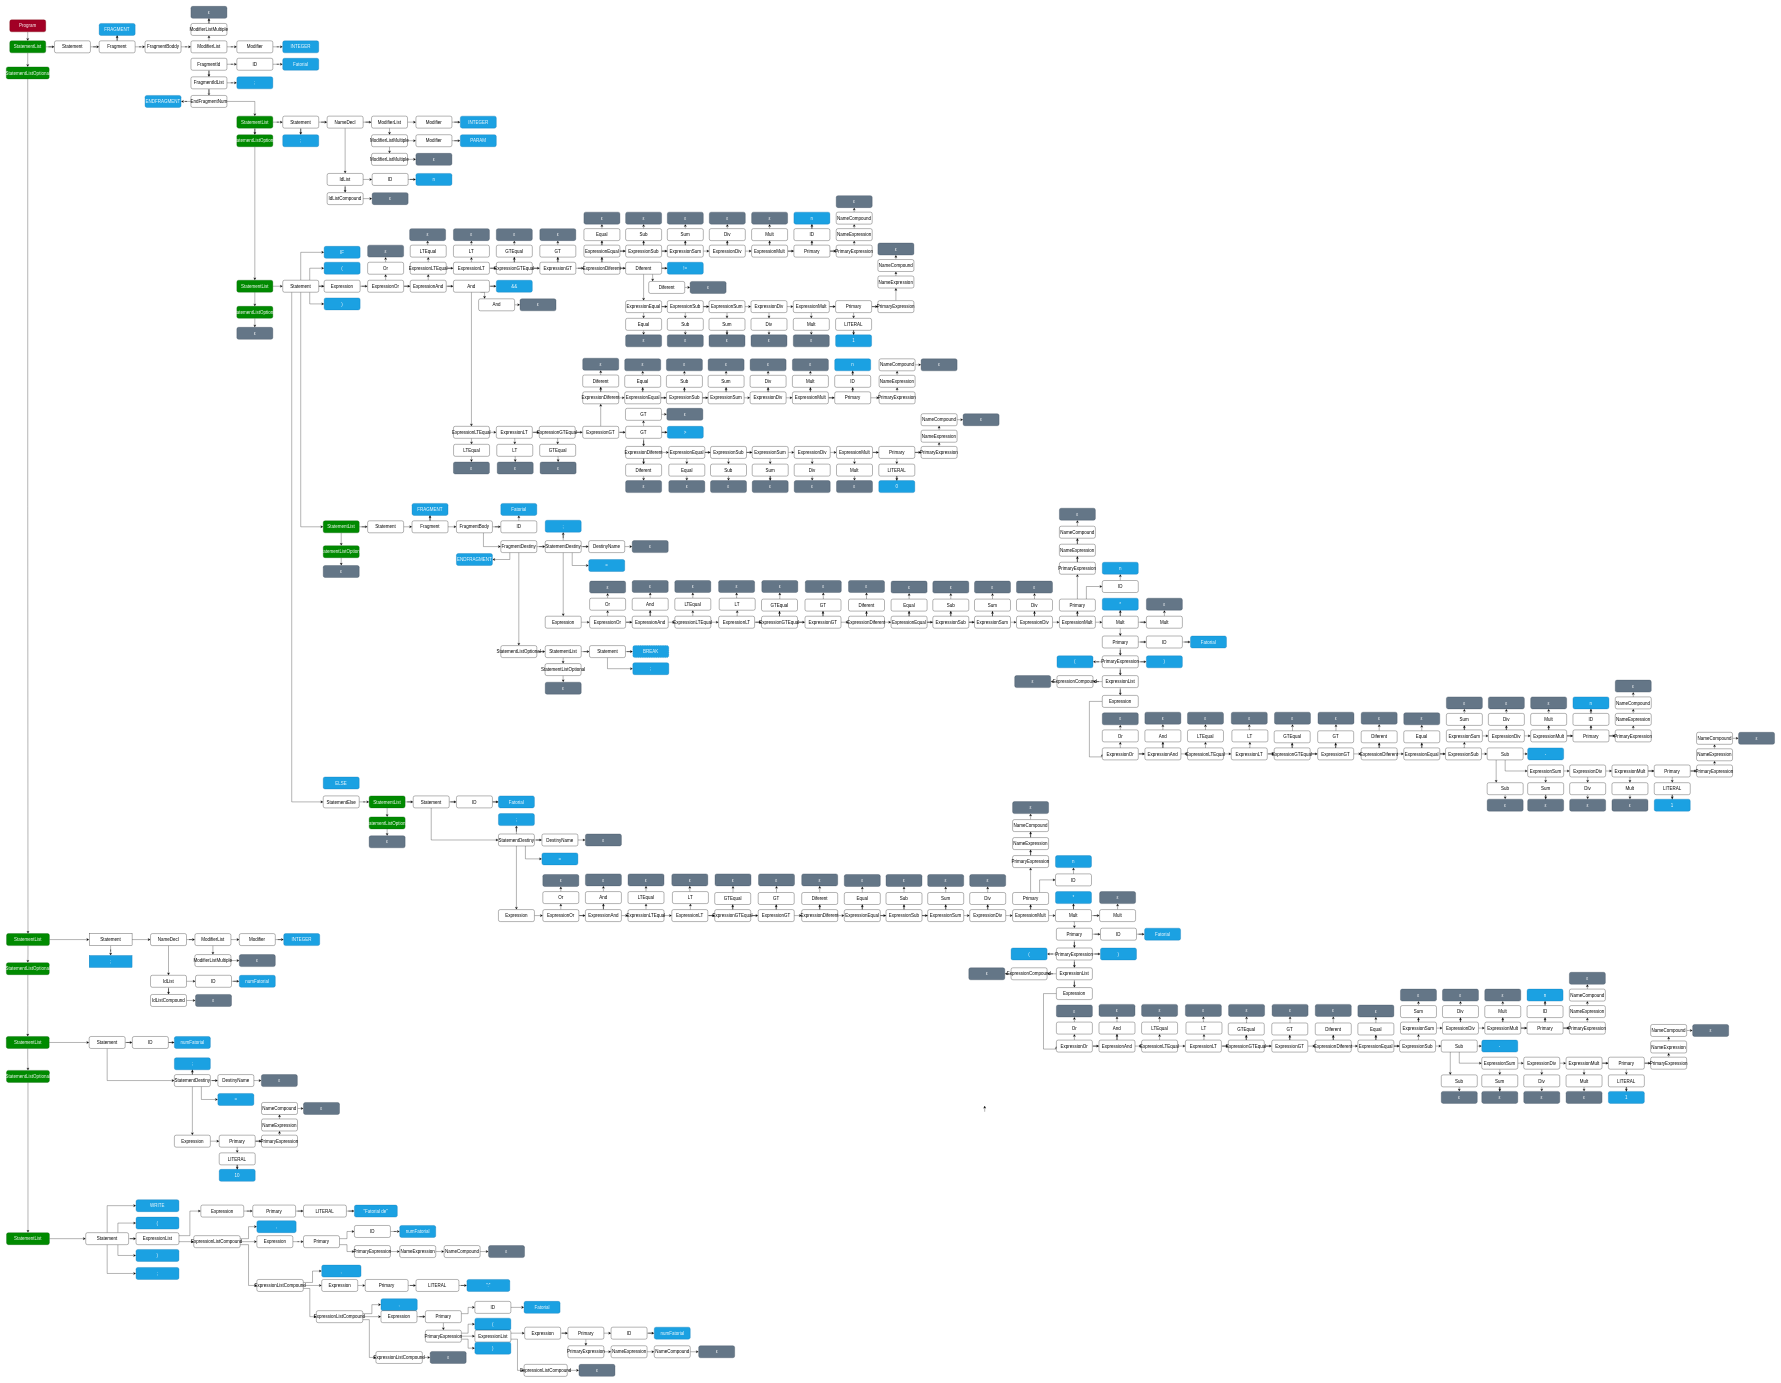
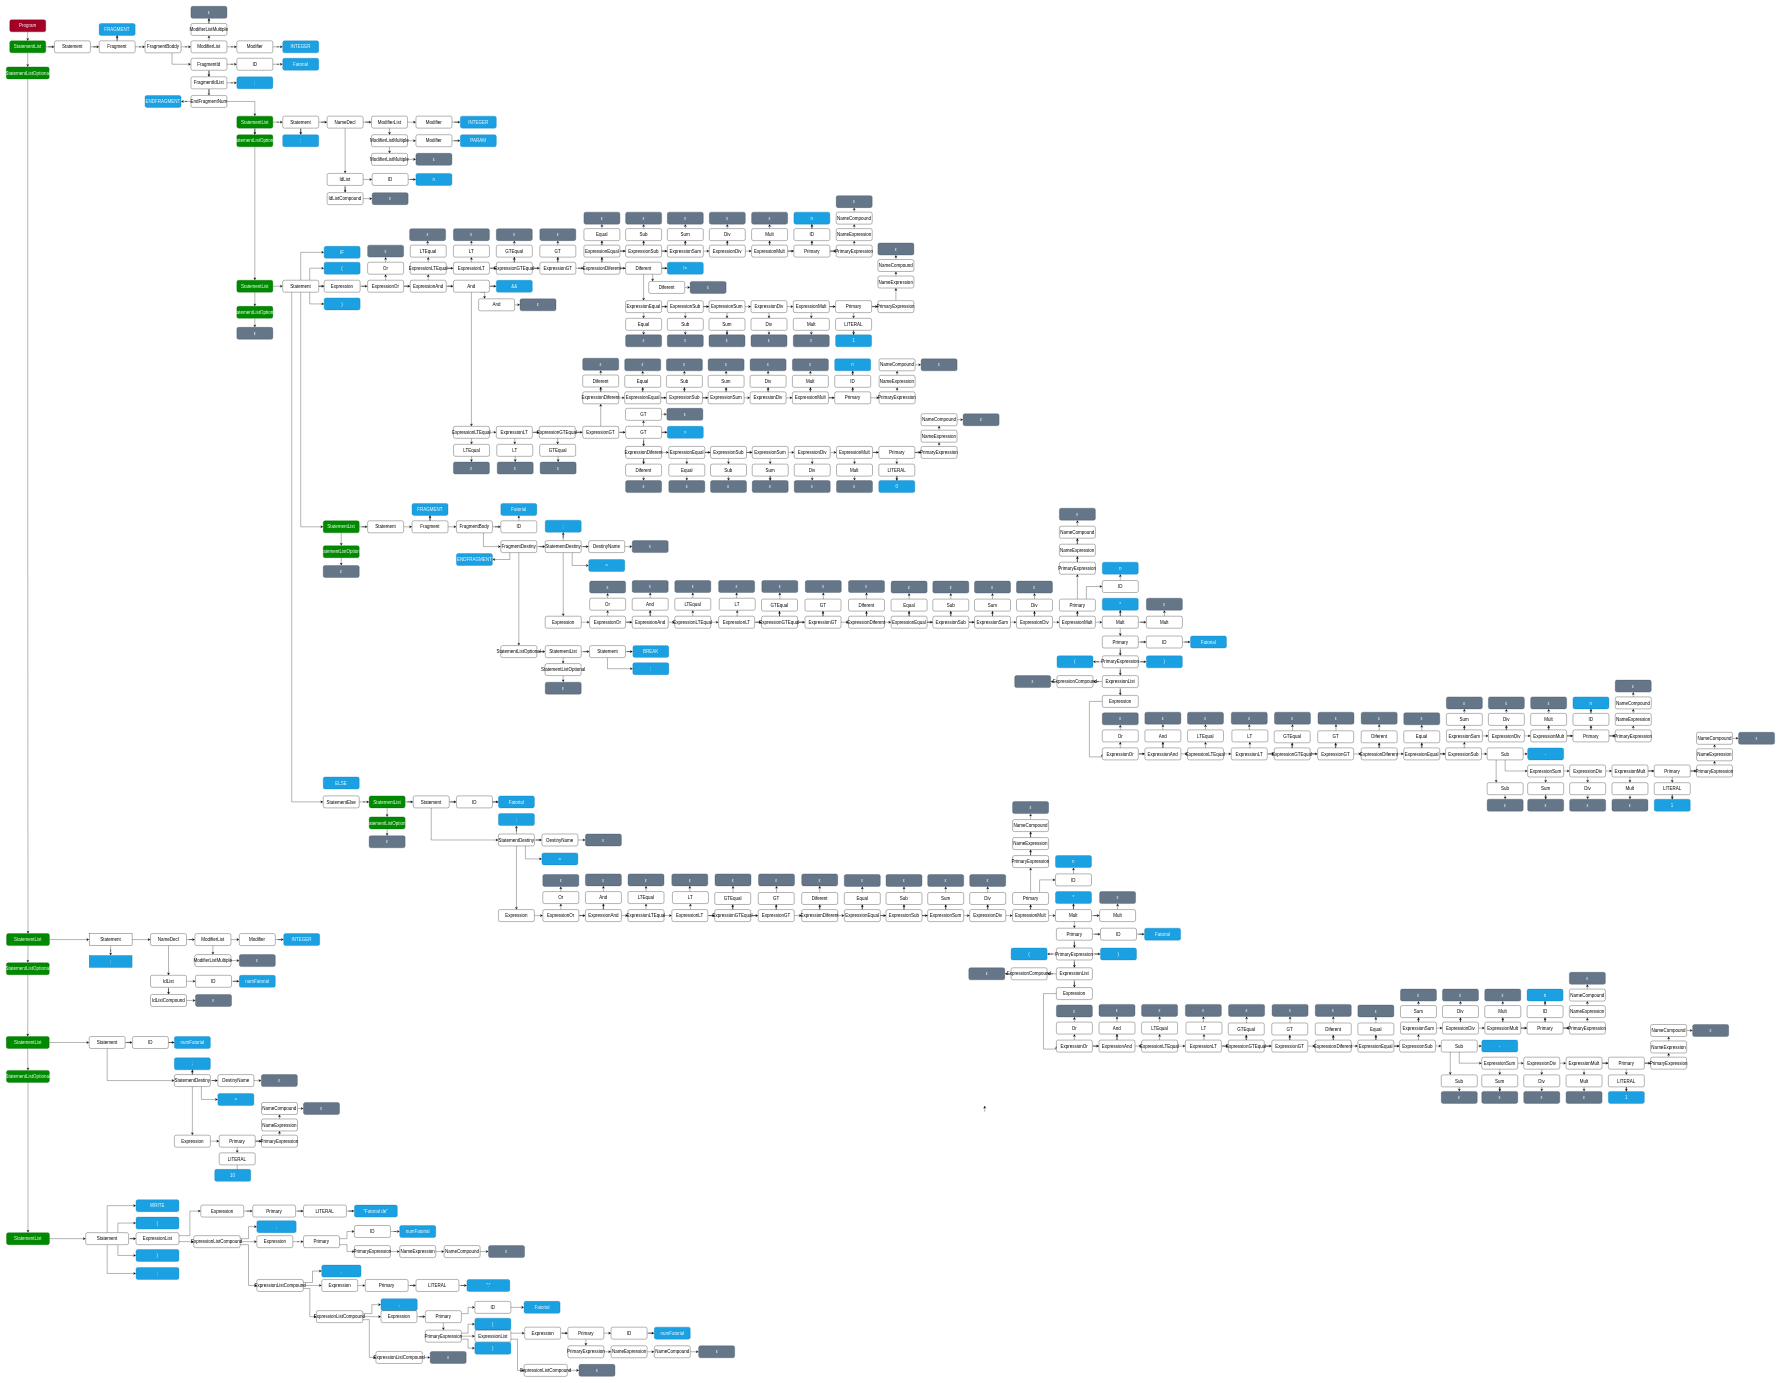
none -> (187, 64)
(237, 1175) -> (233, 1175)
